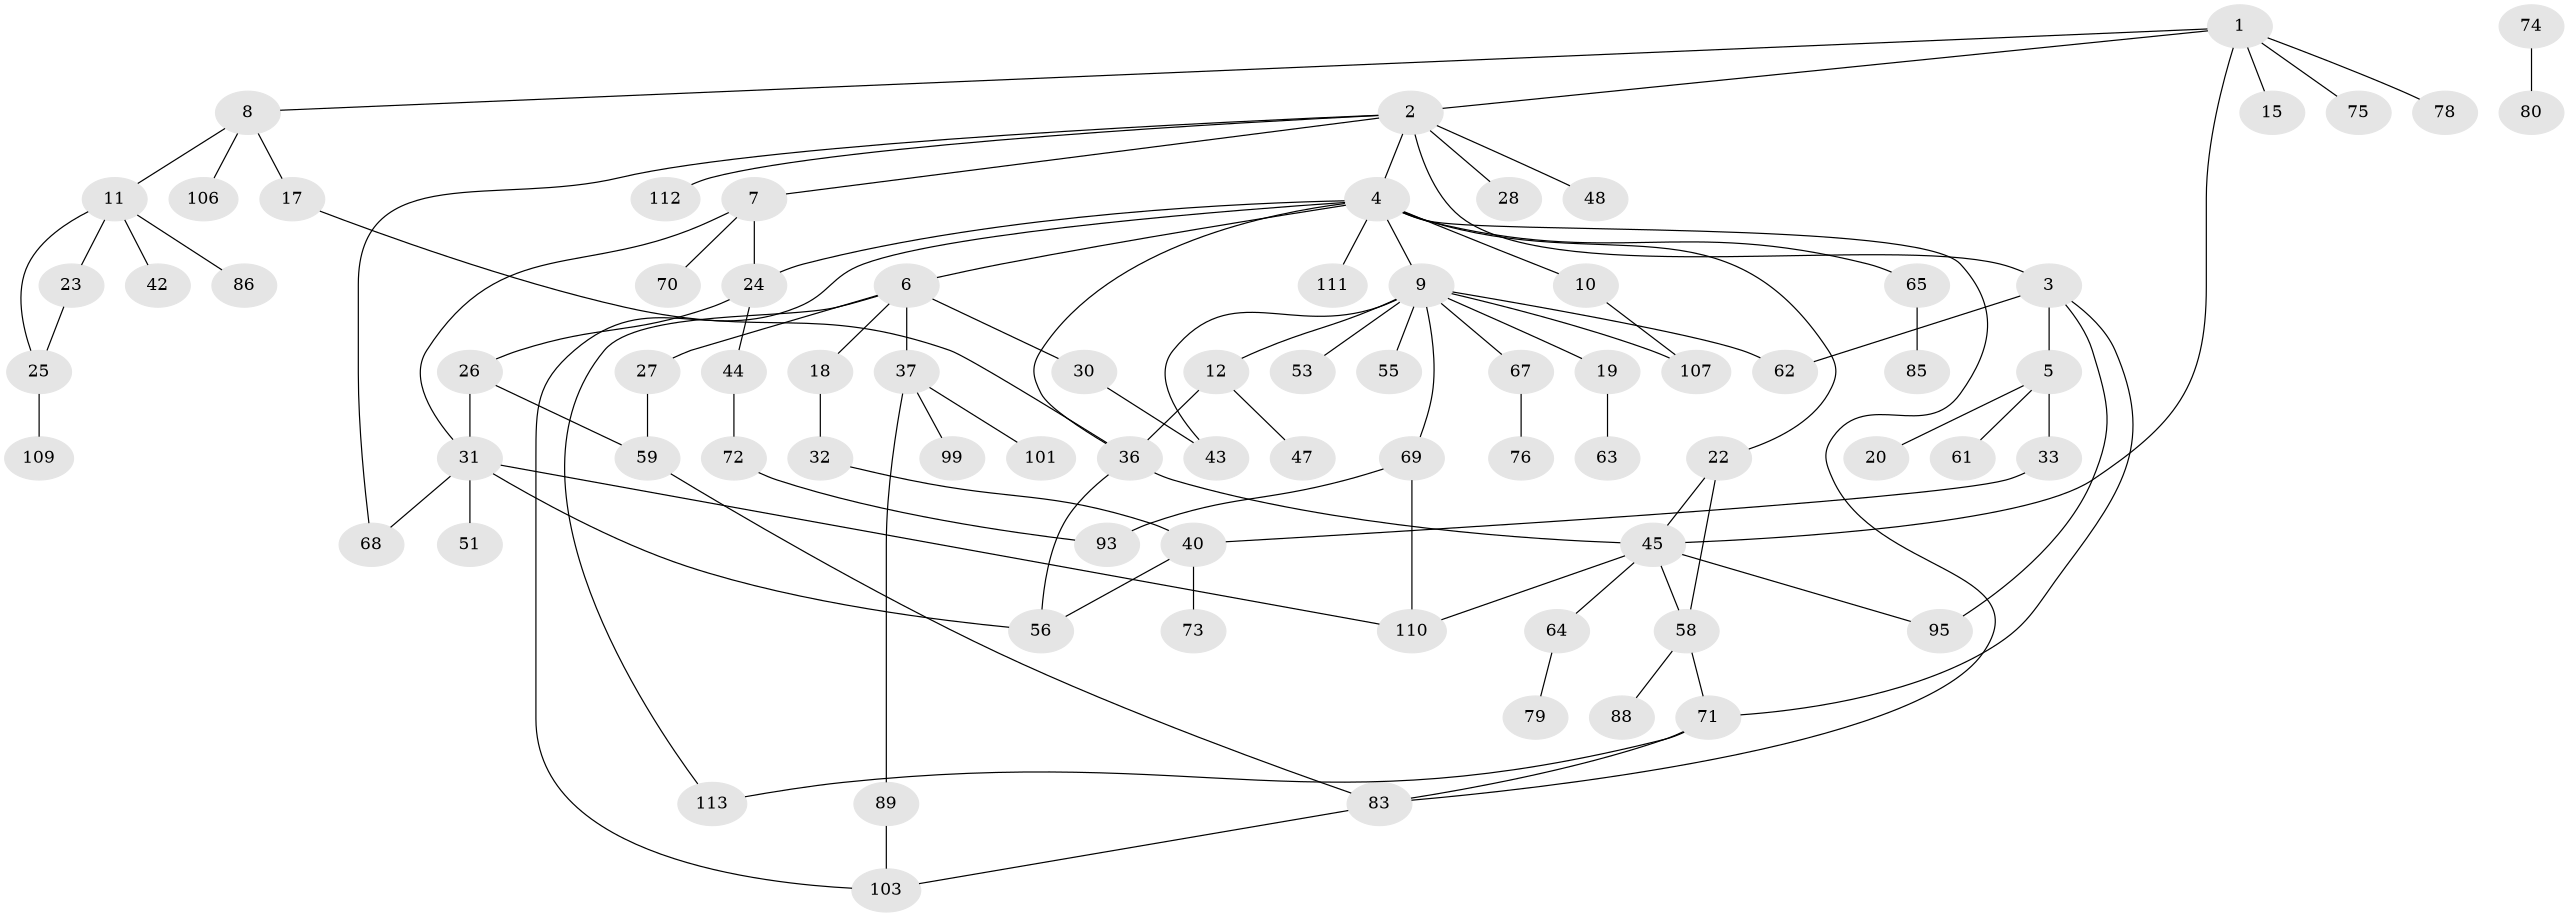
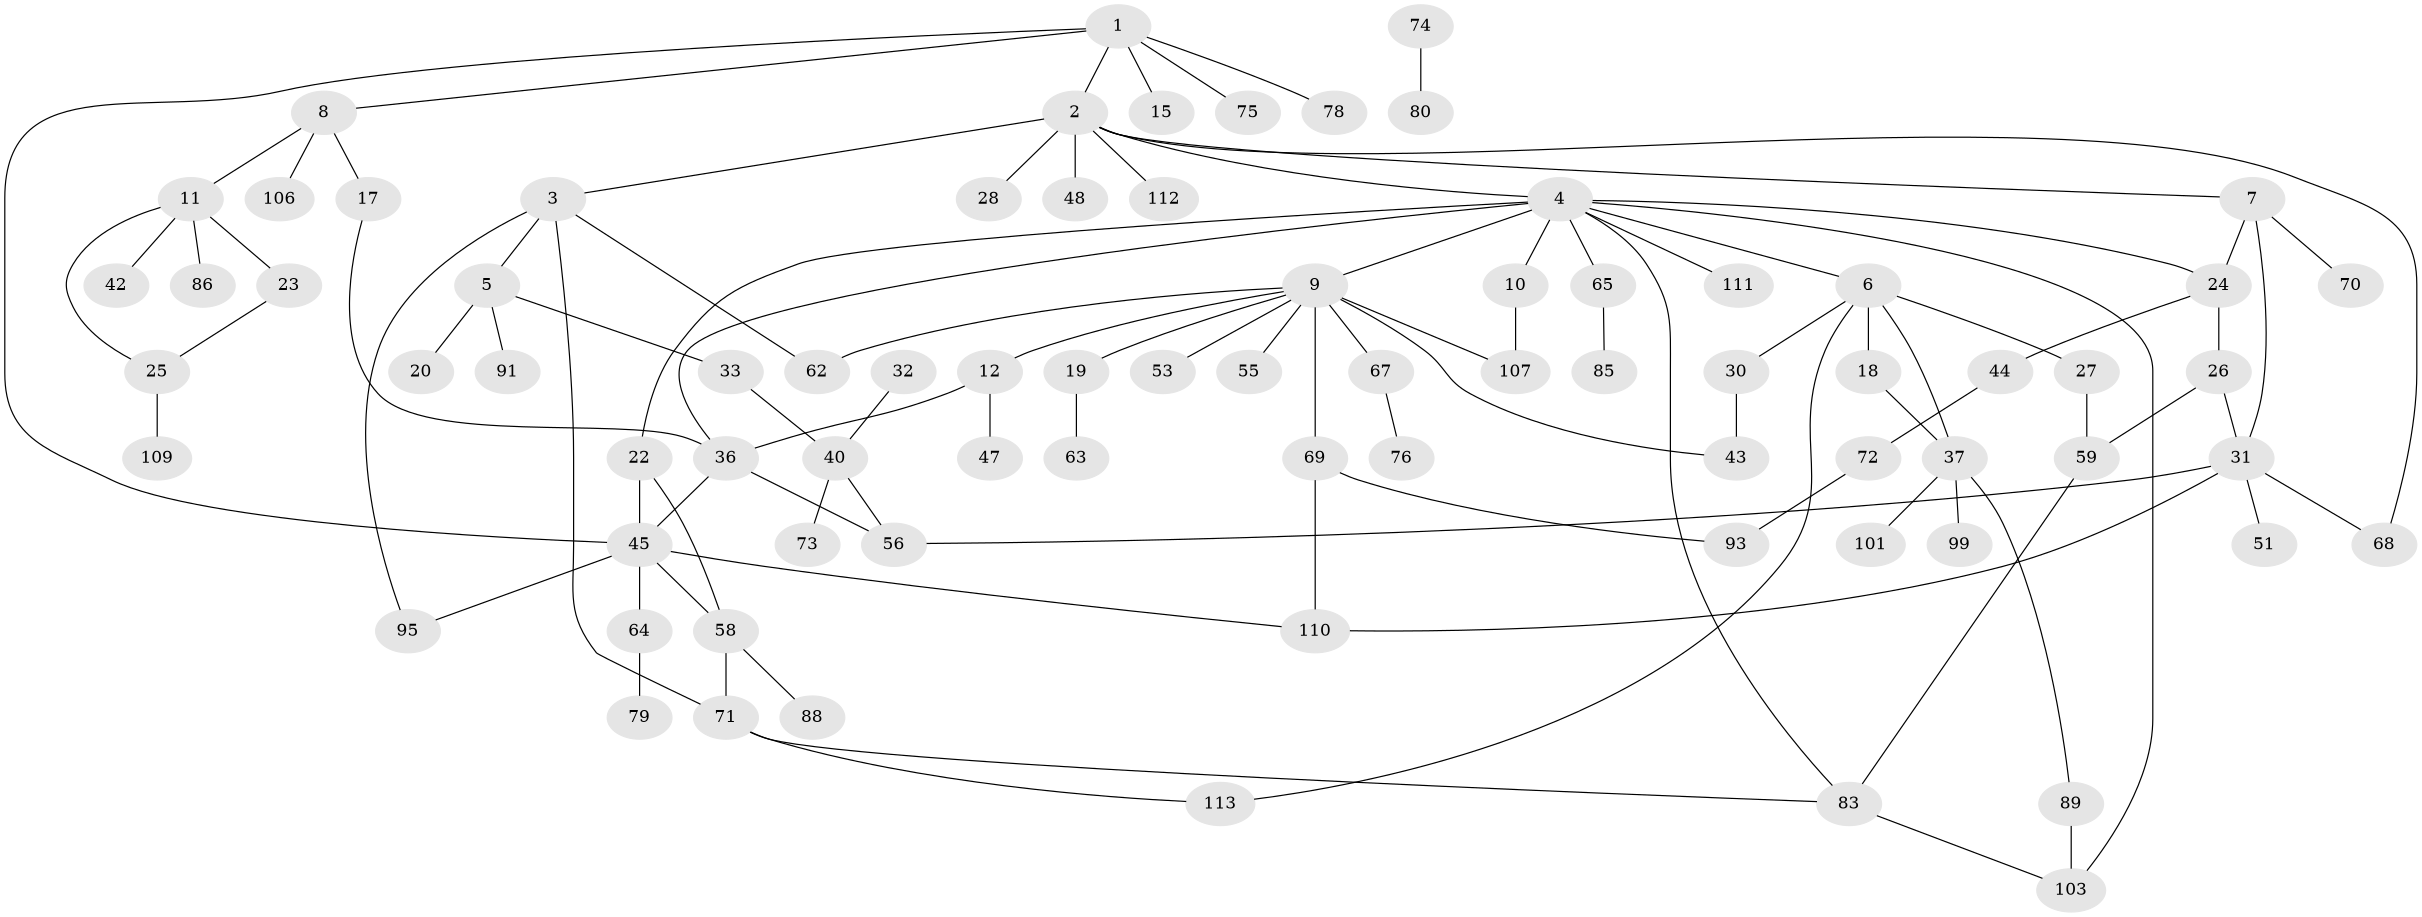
(820, 415) -> (1911, 415)
(1963, 458) -> (508, 372)
